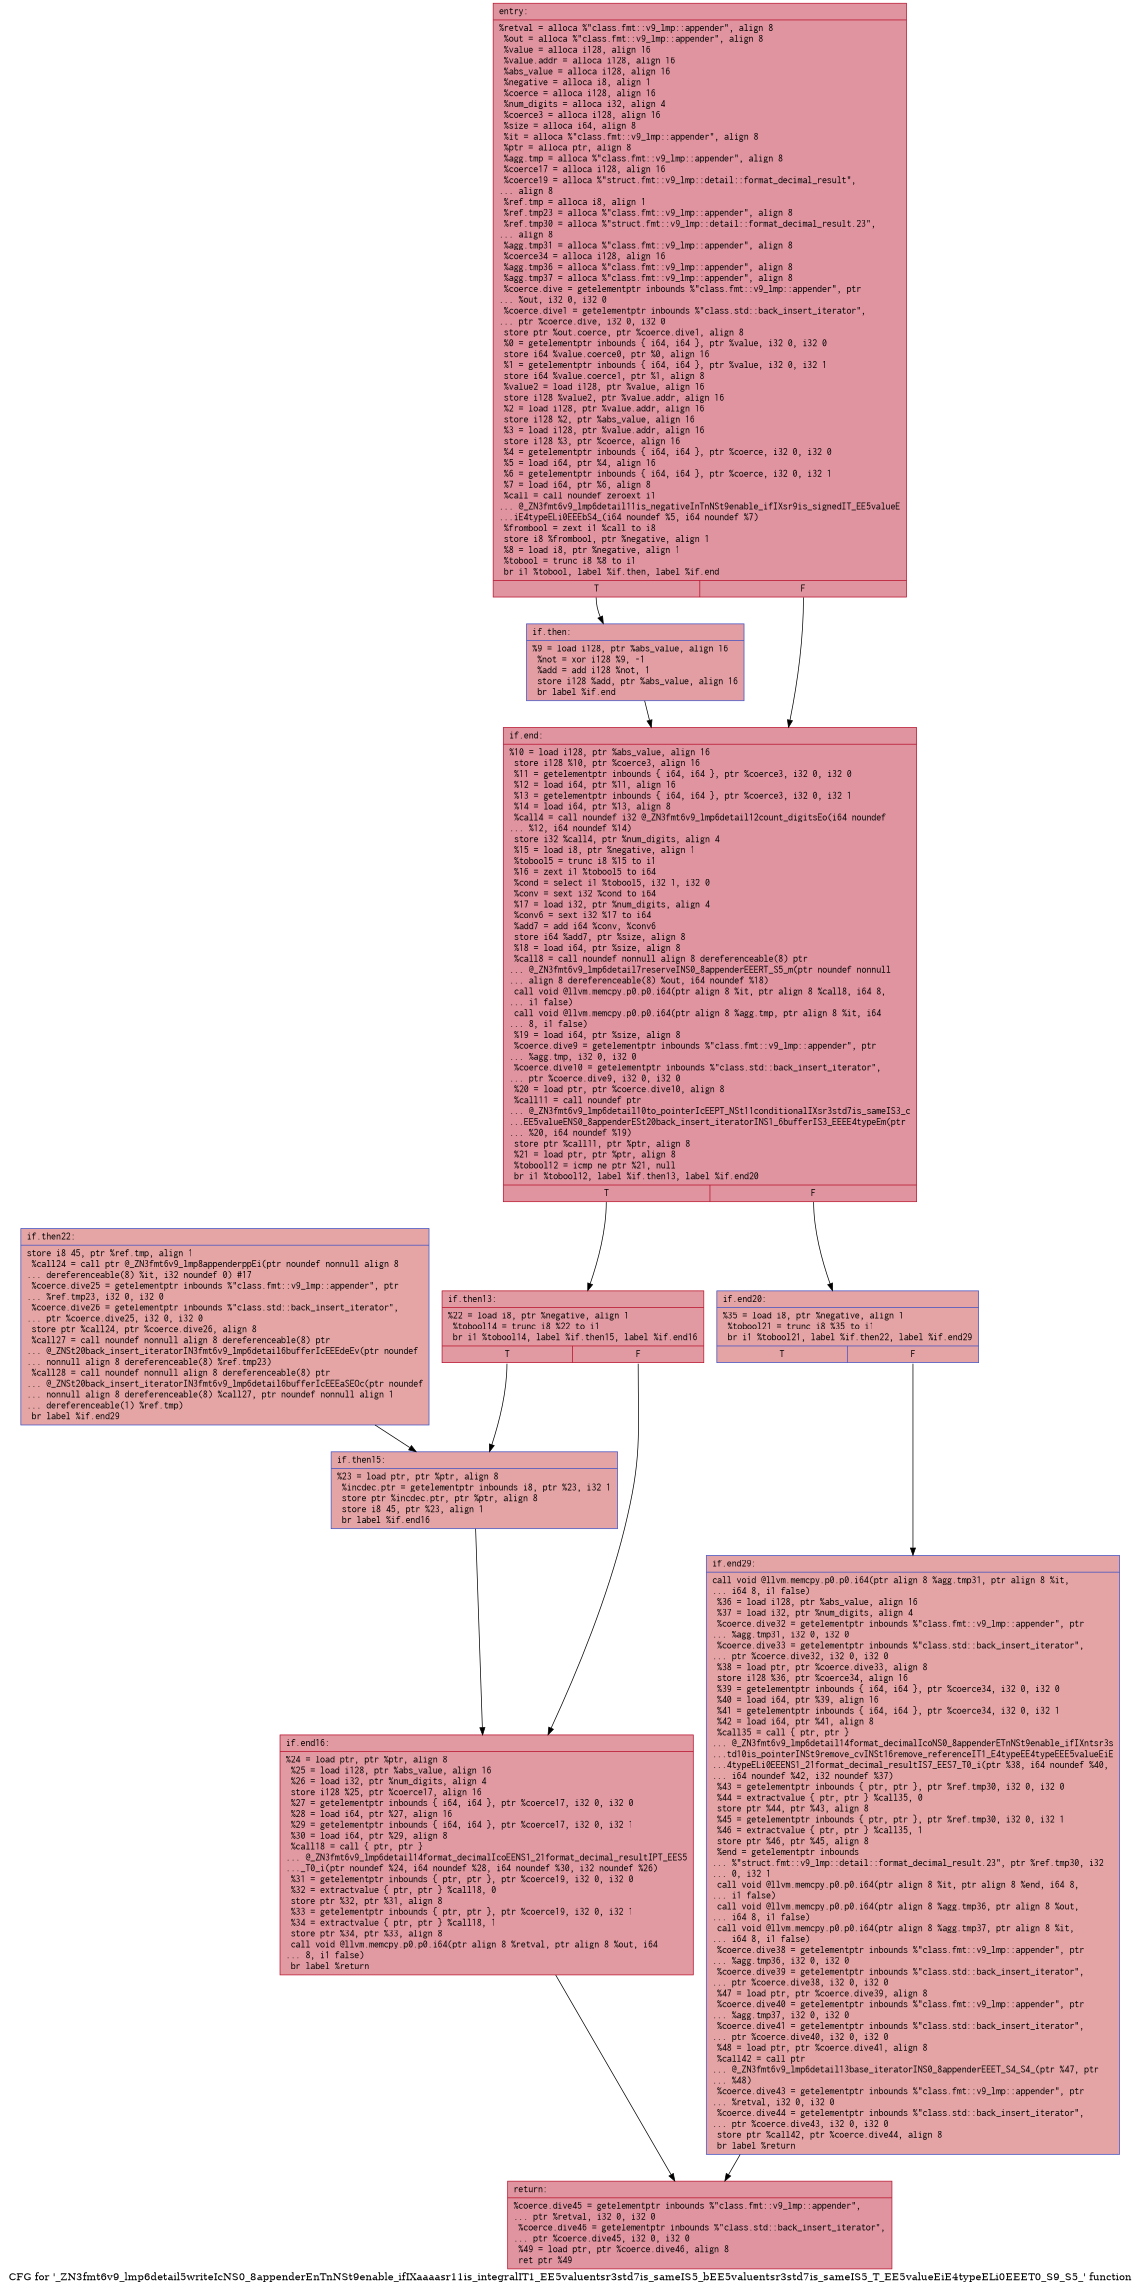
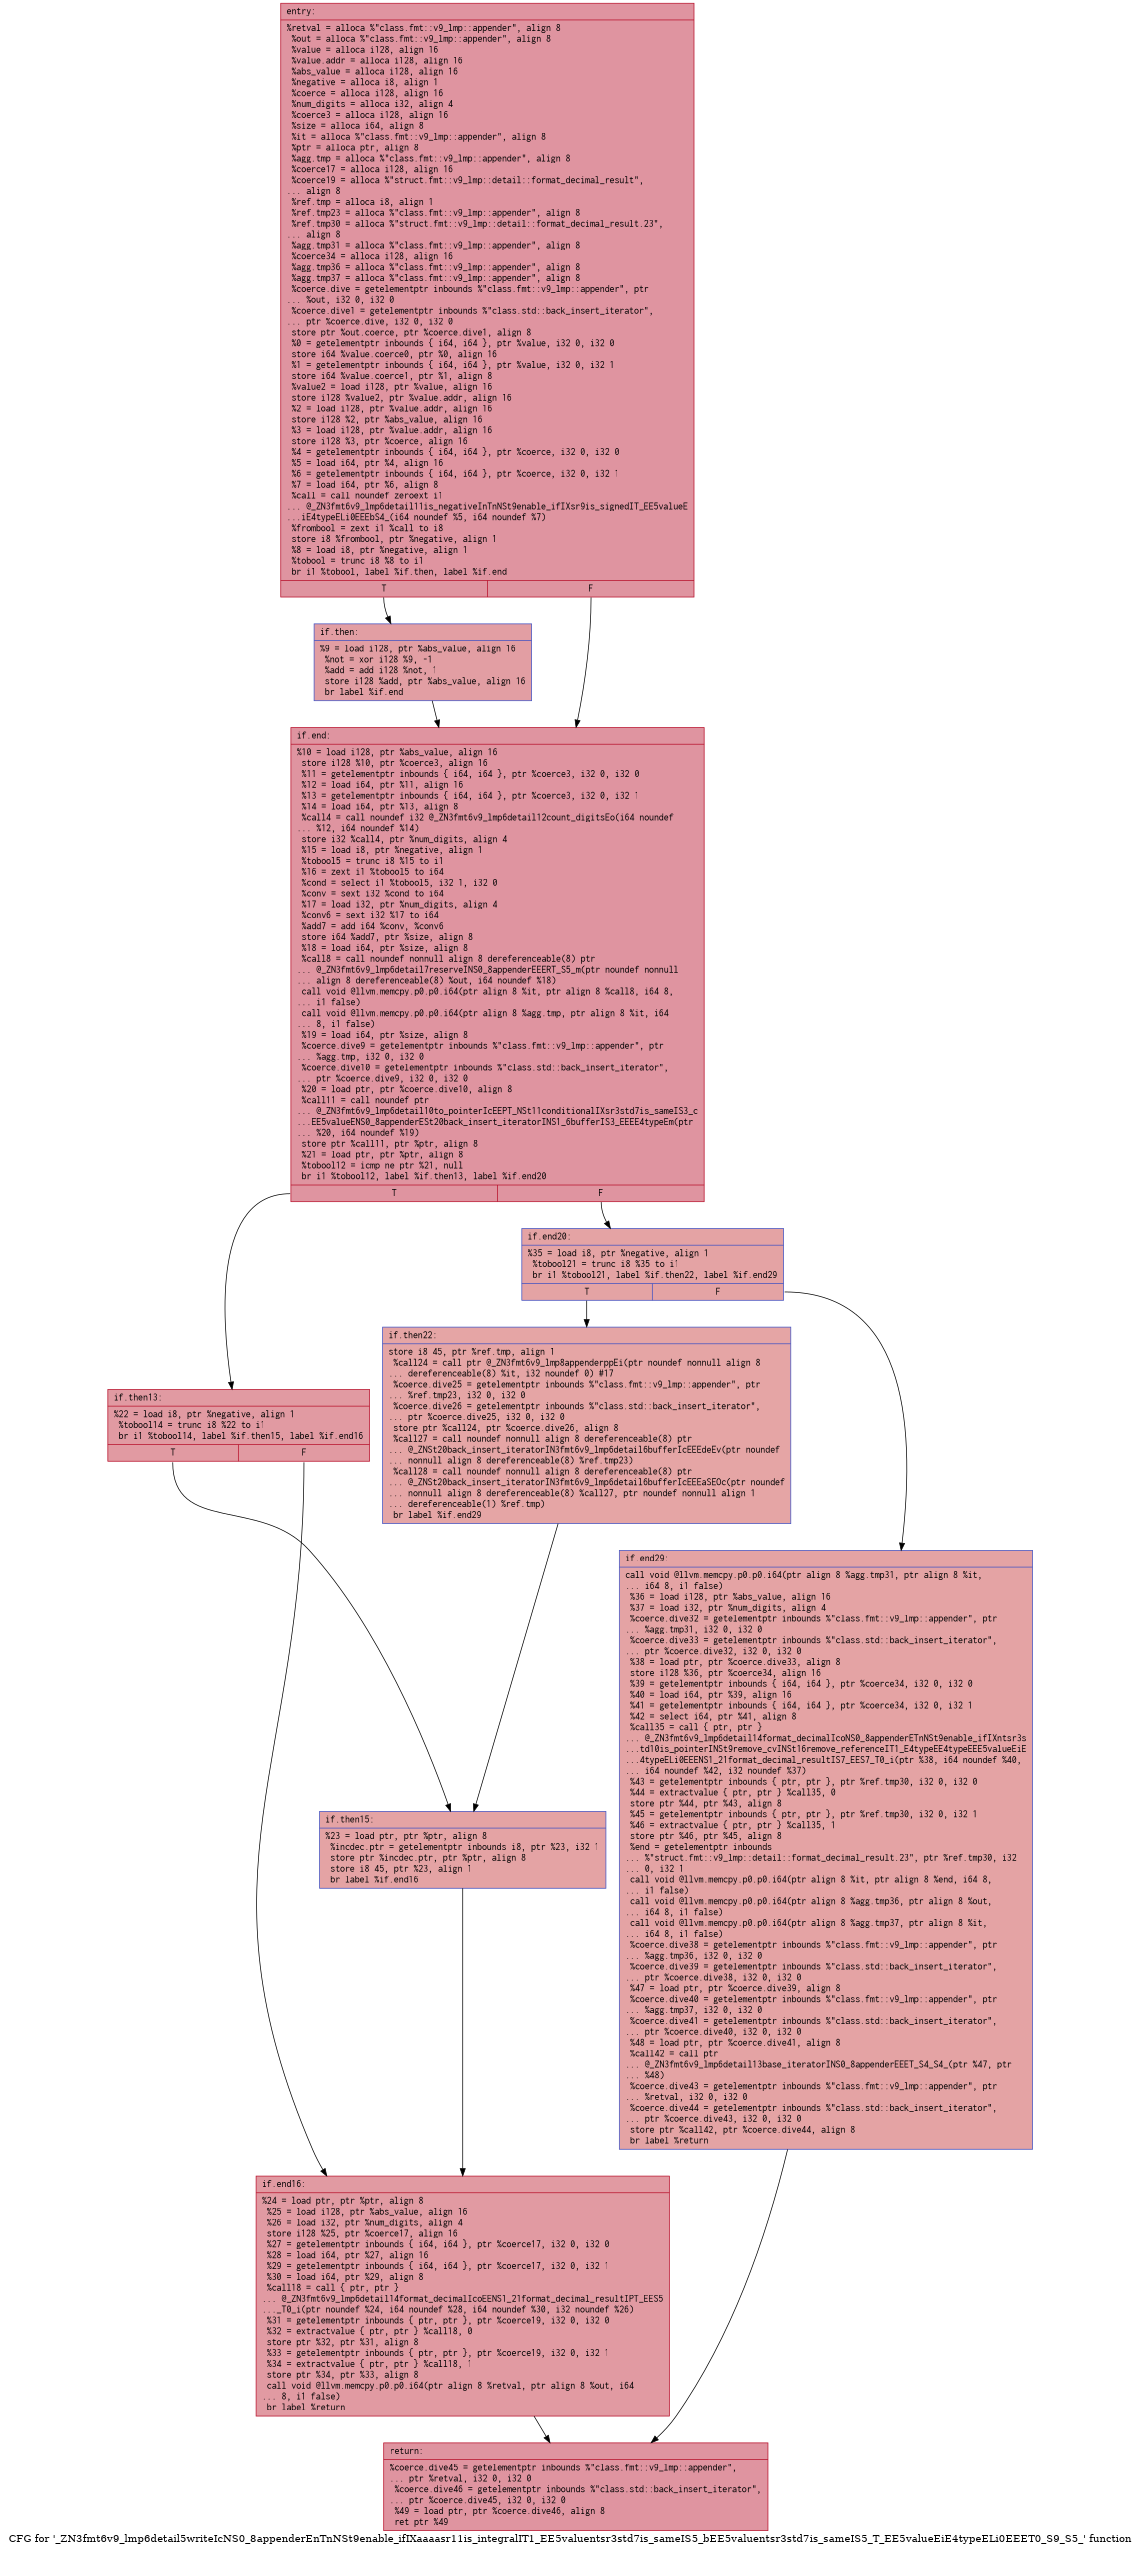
none -> (587, 1310)
(793, 1722) -> (711, 1716)
